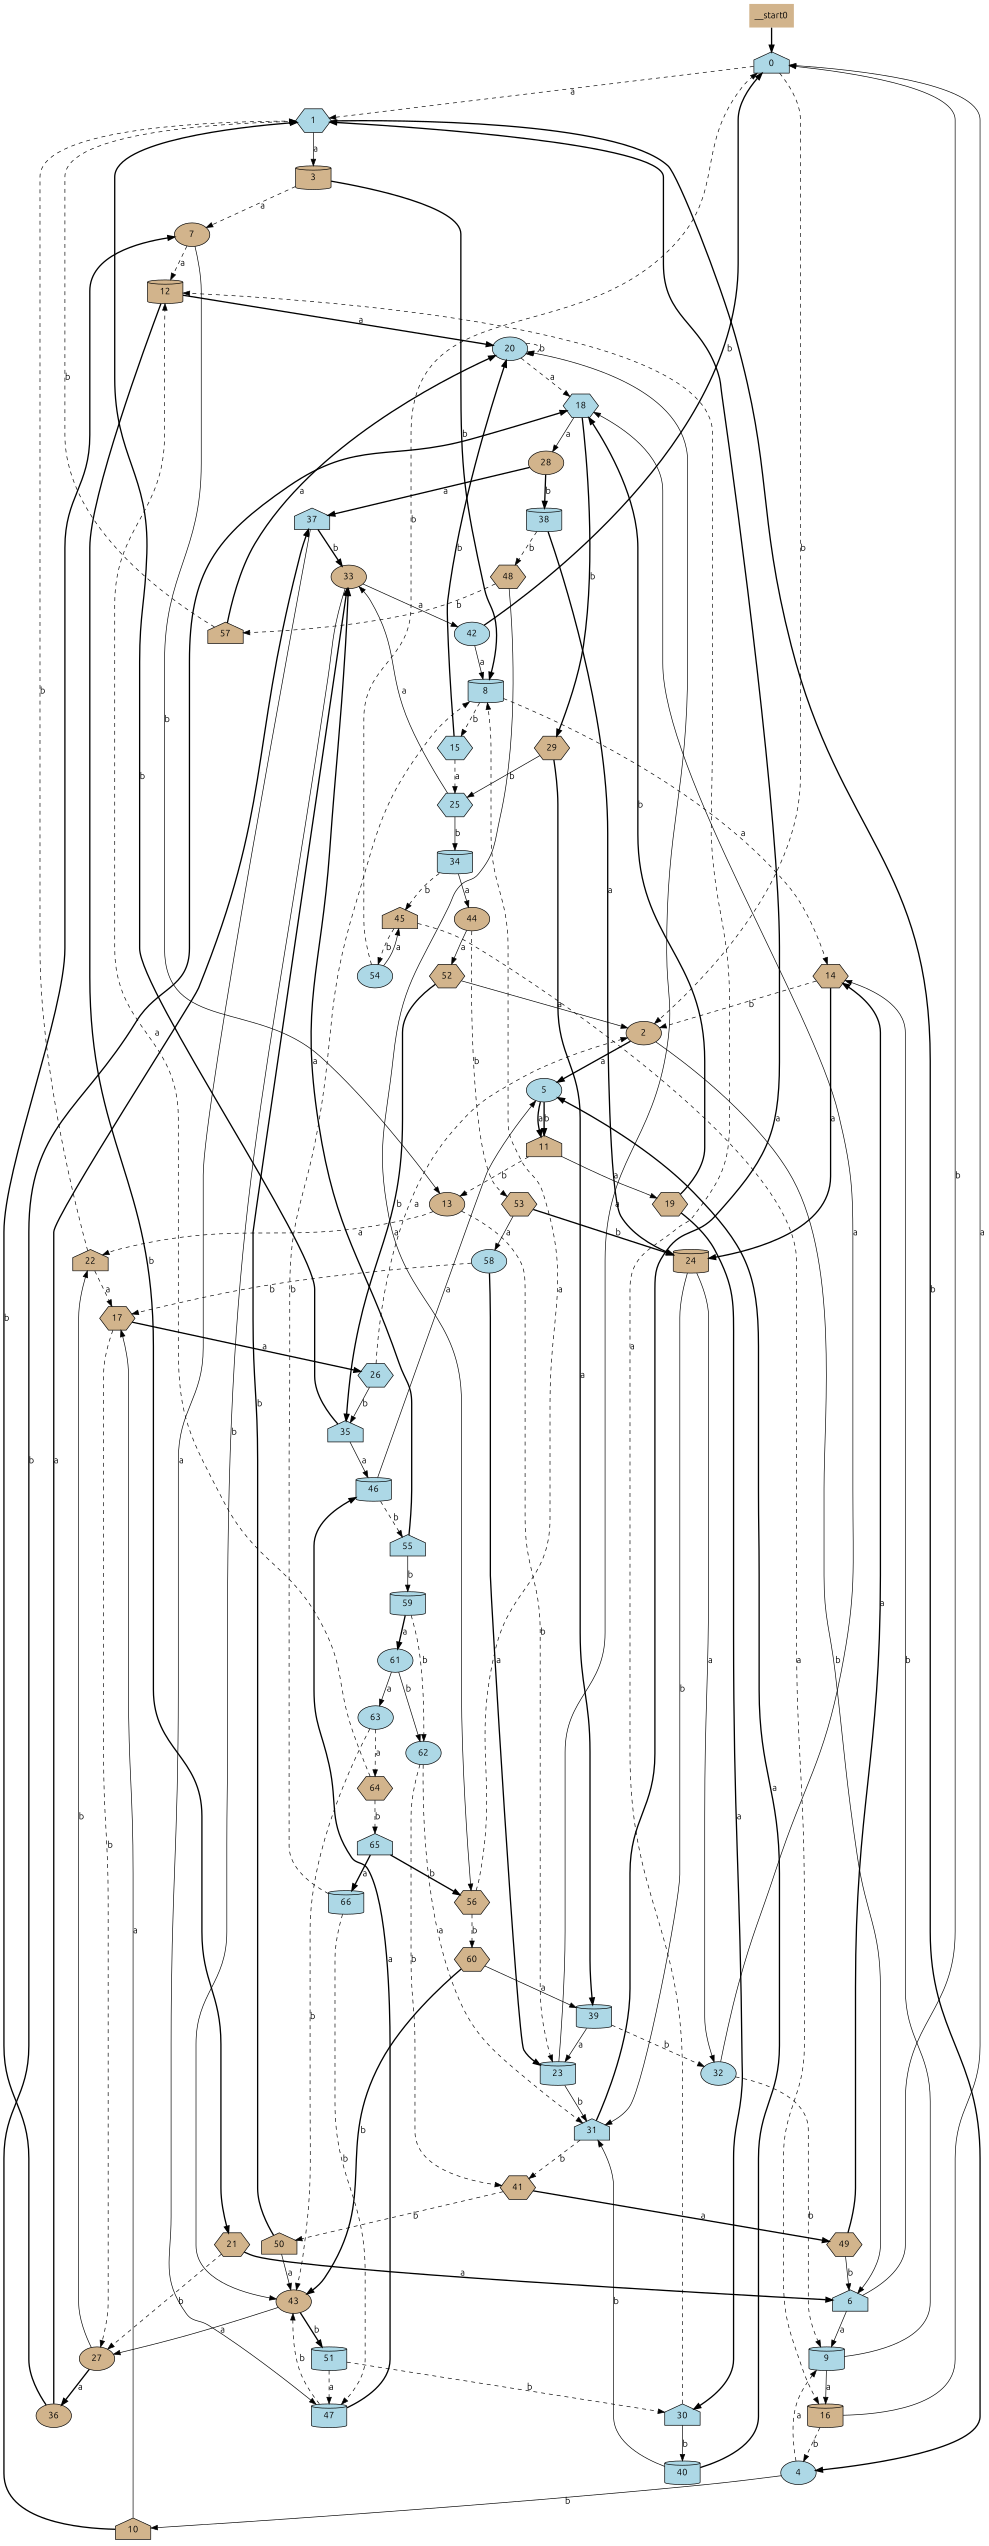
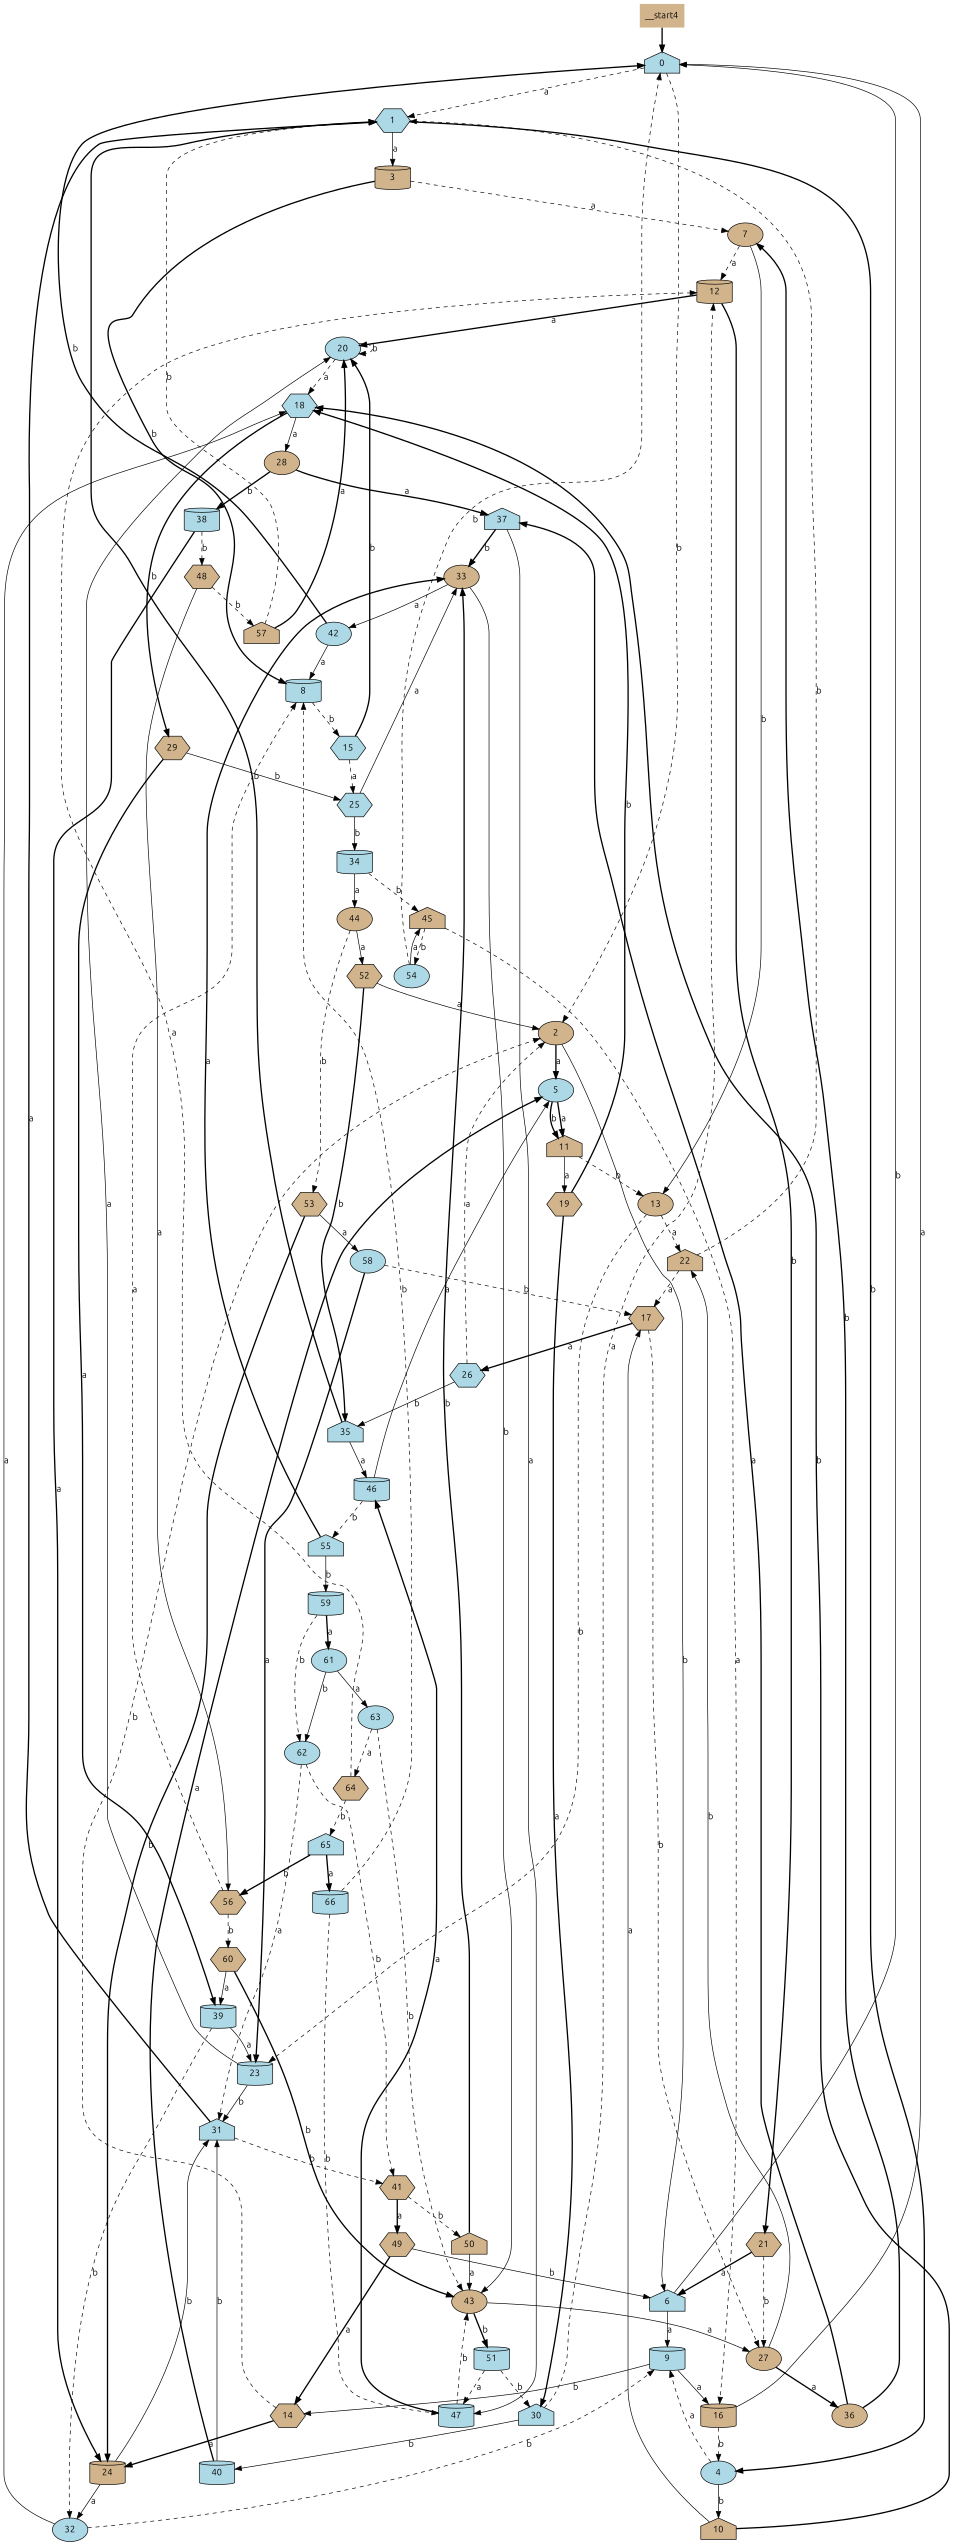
(772, 16) -> (662, 16)
(690, 799) -> none
